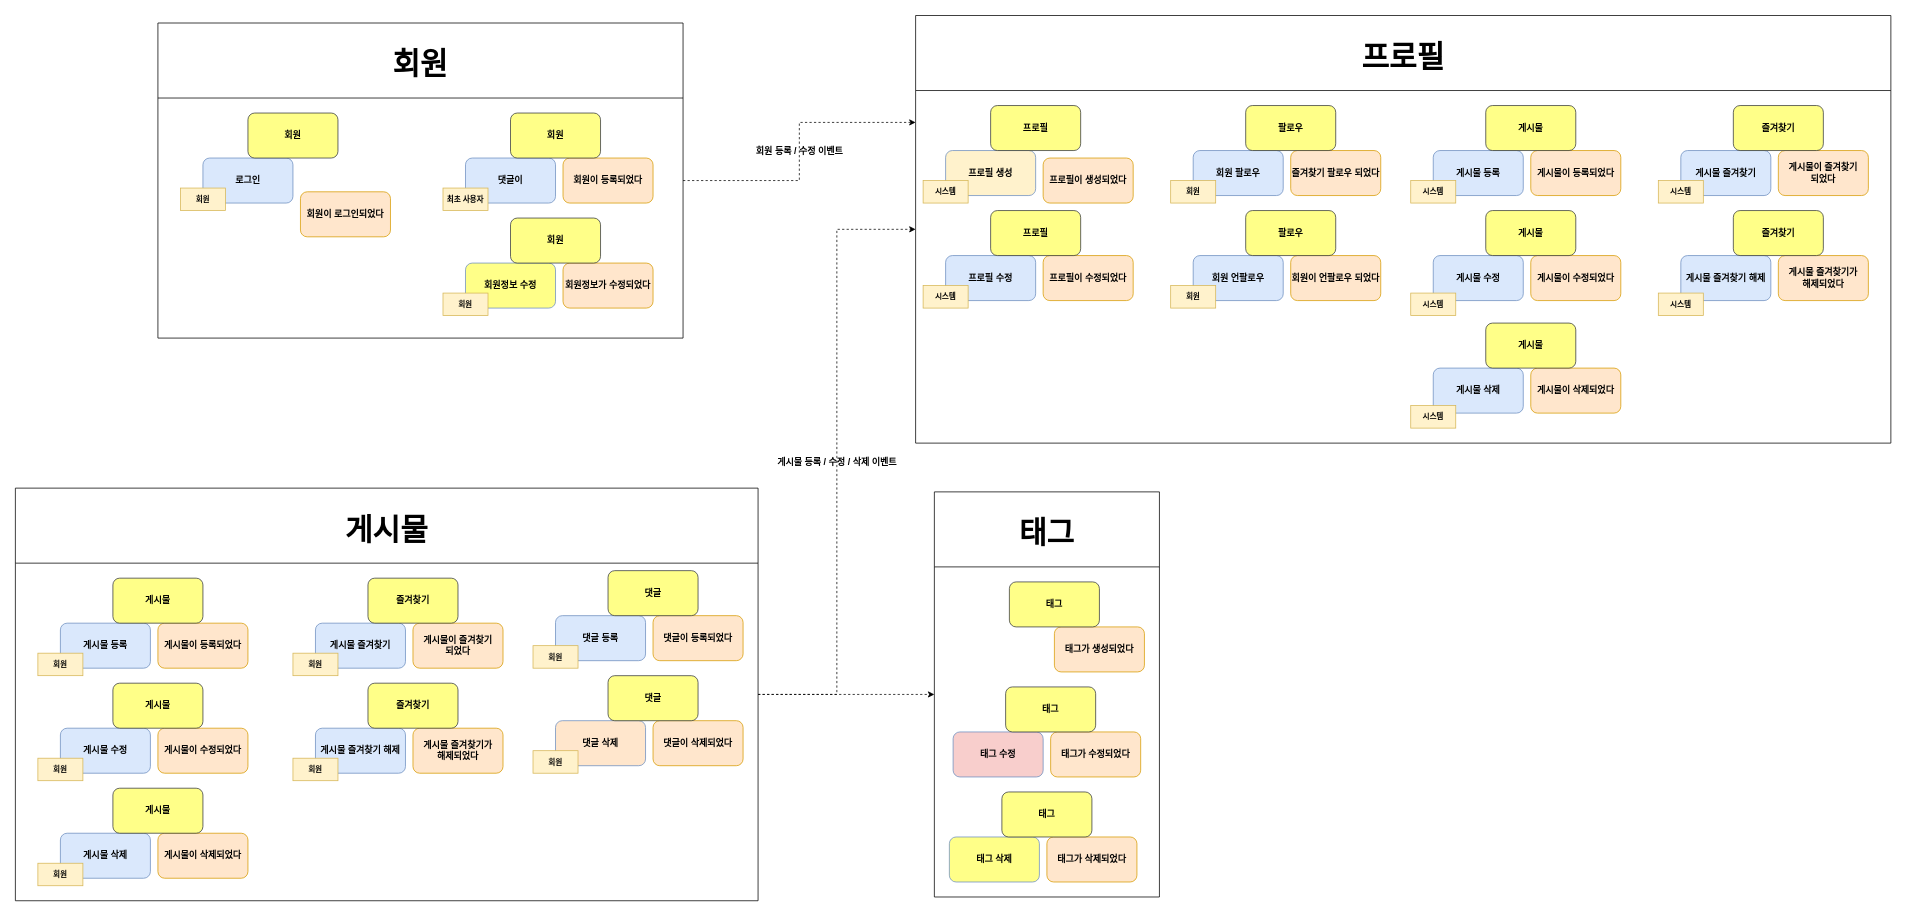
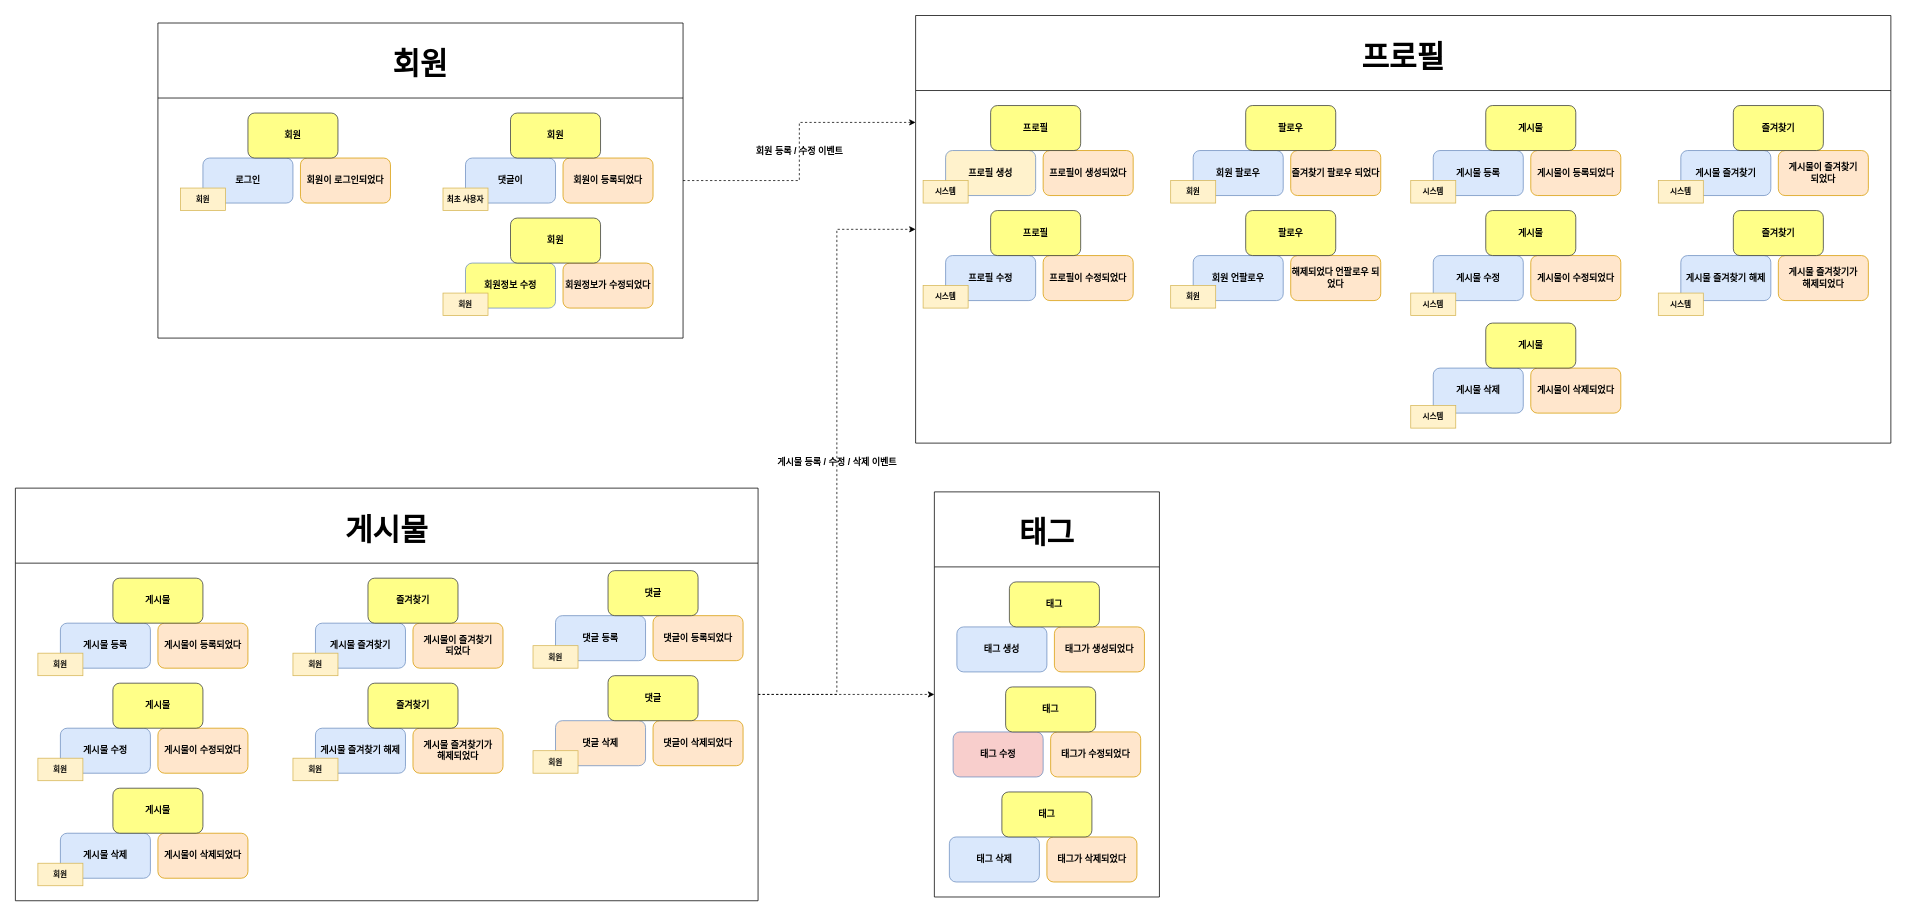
(1088, 180) -> (1088, 173)
(345, 214) -> (345, 180)
(1335, 278) -> (1335, 278)
none -> (1002, 649)
(994, 859) -> (994, 859)
